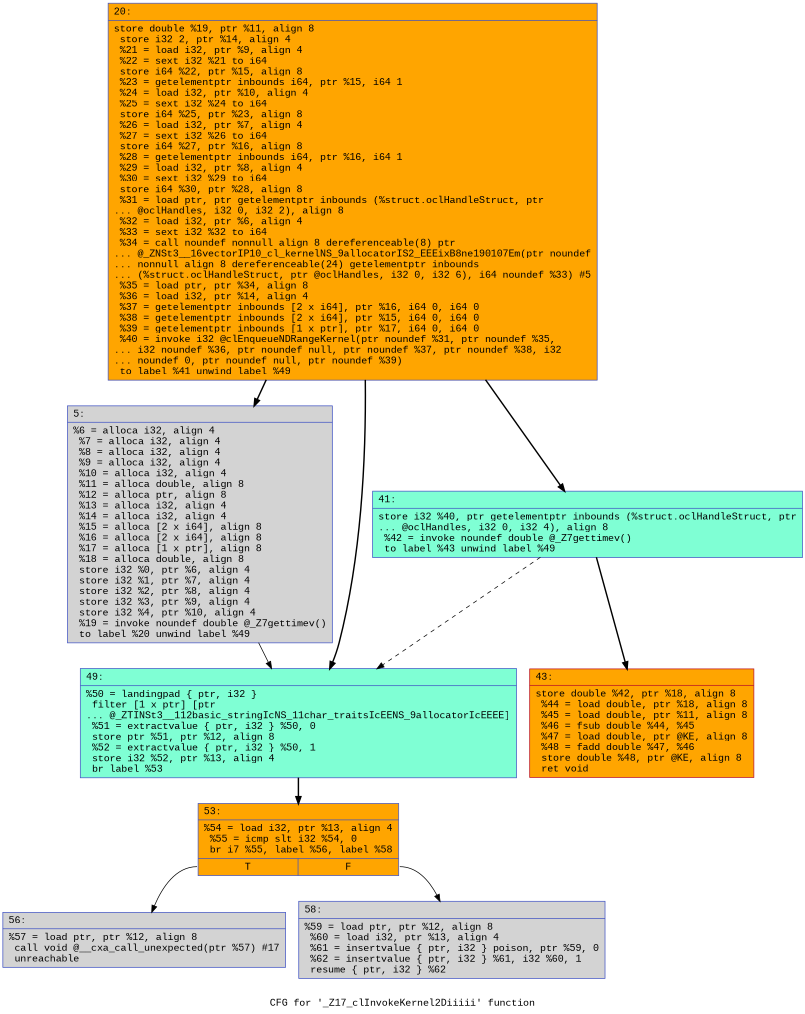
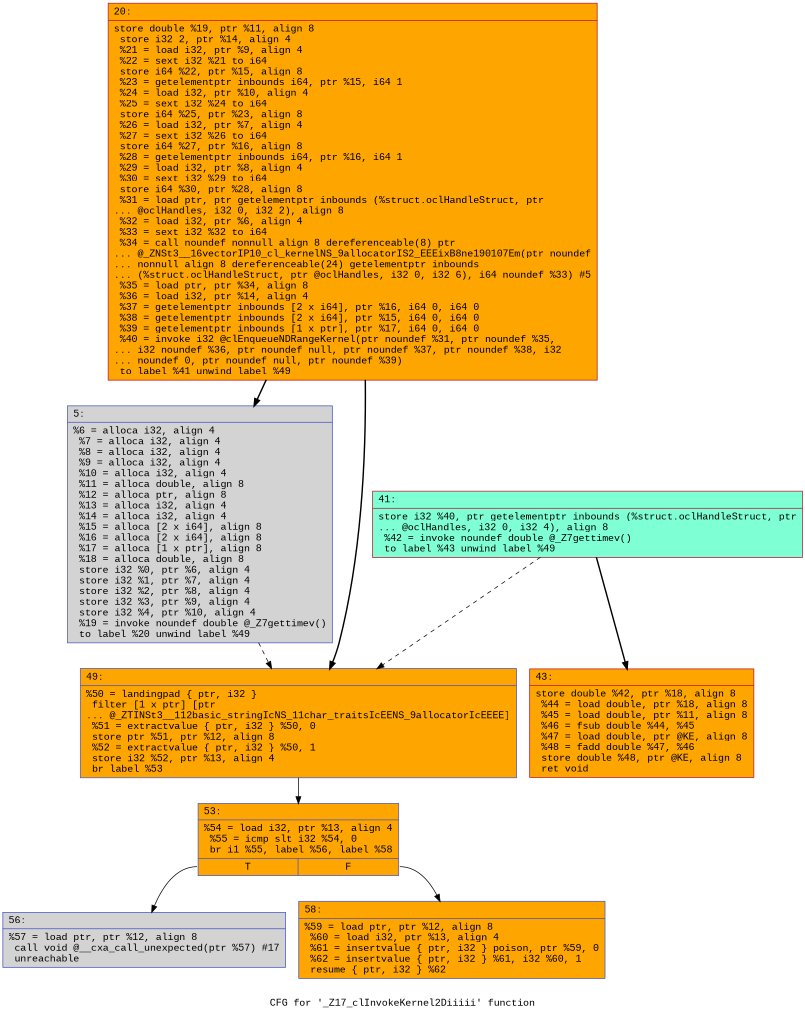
(353, 192) -> (353, 192)
(523, 433) -> none
(588, 524) -> (588, 524)
(263, 653) -> (263, 653)
(298, 723) -> (298, 723)
(298, 787) -> (298, 787)
(298, 850) -> (298, 850)
(452, 940) -> (452, 940)
